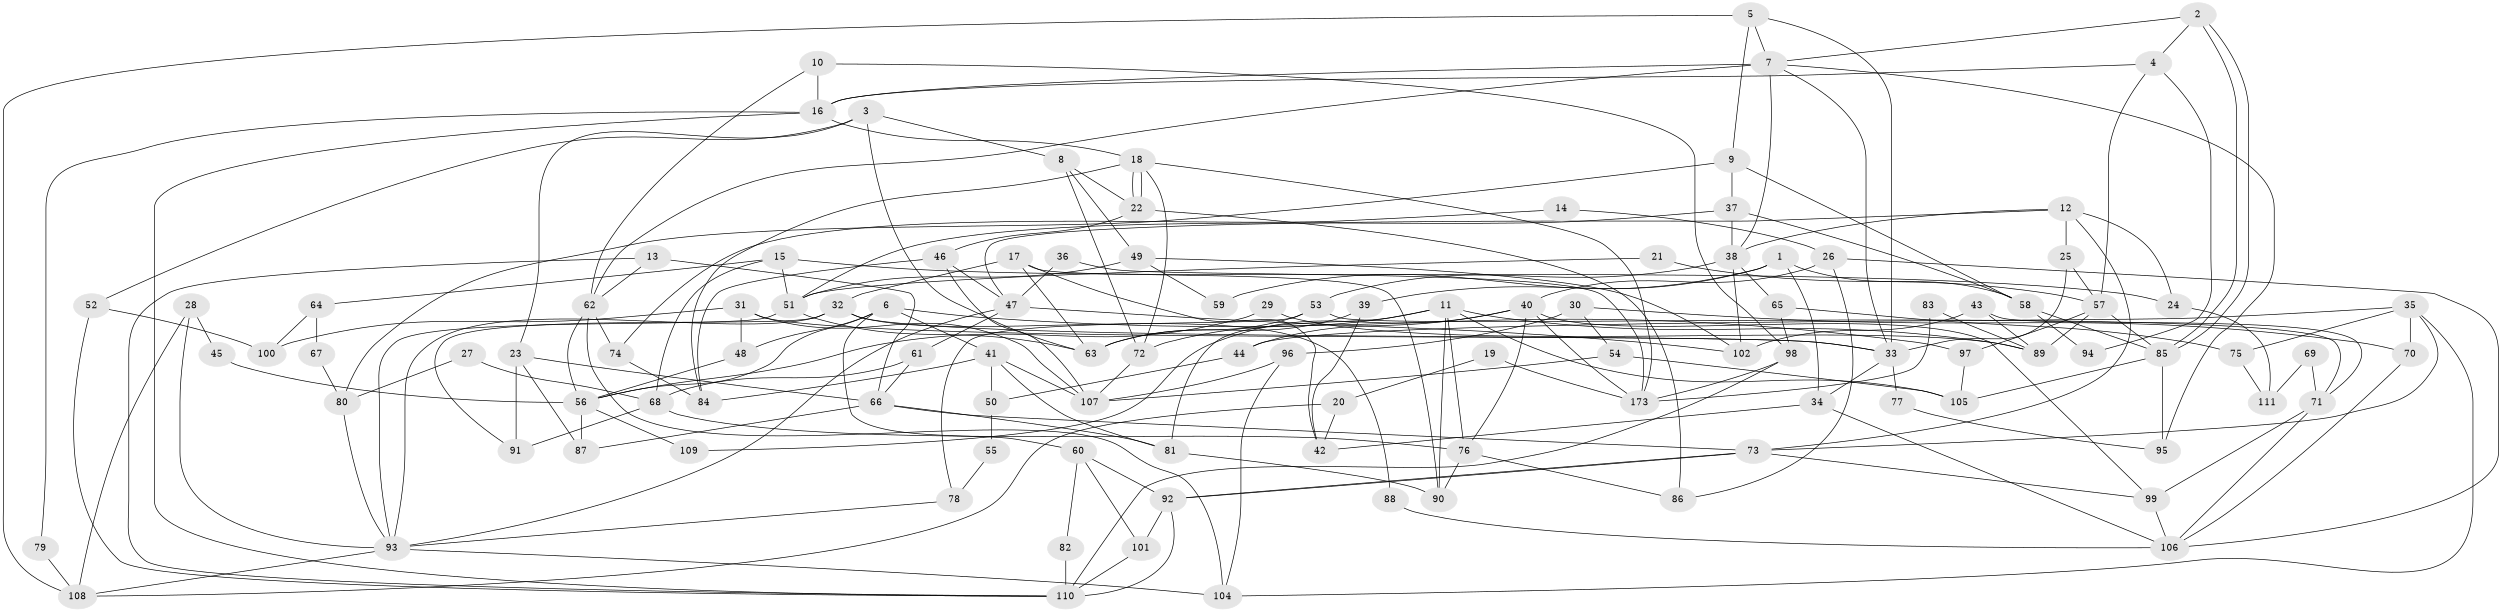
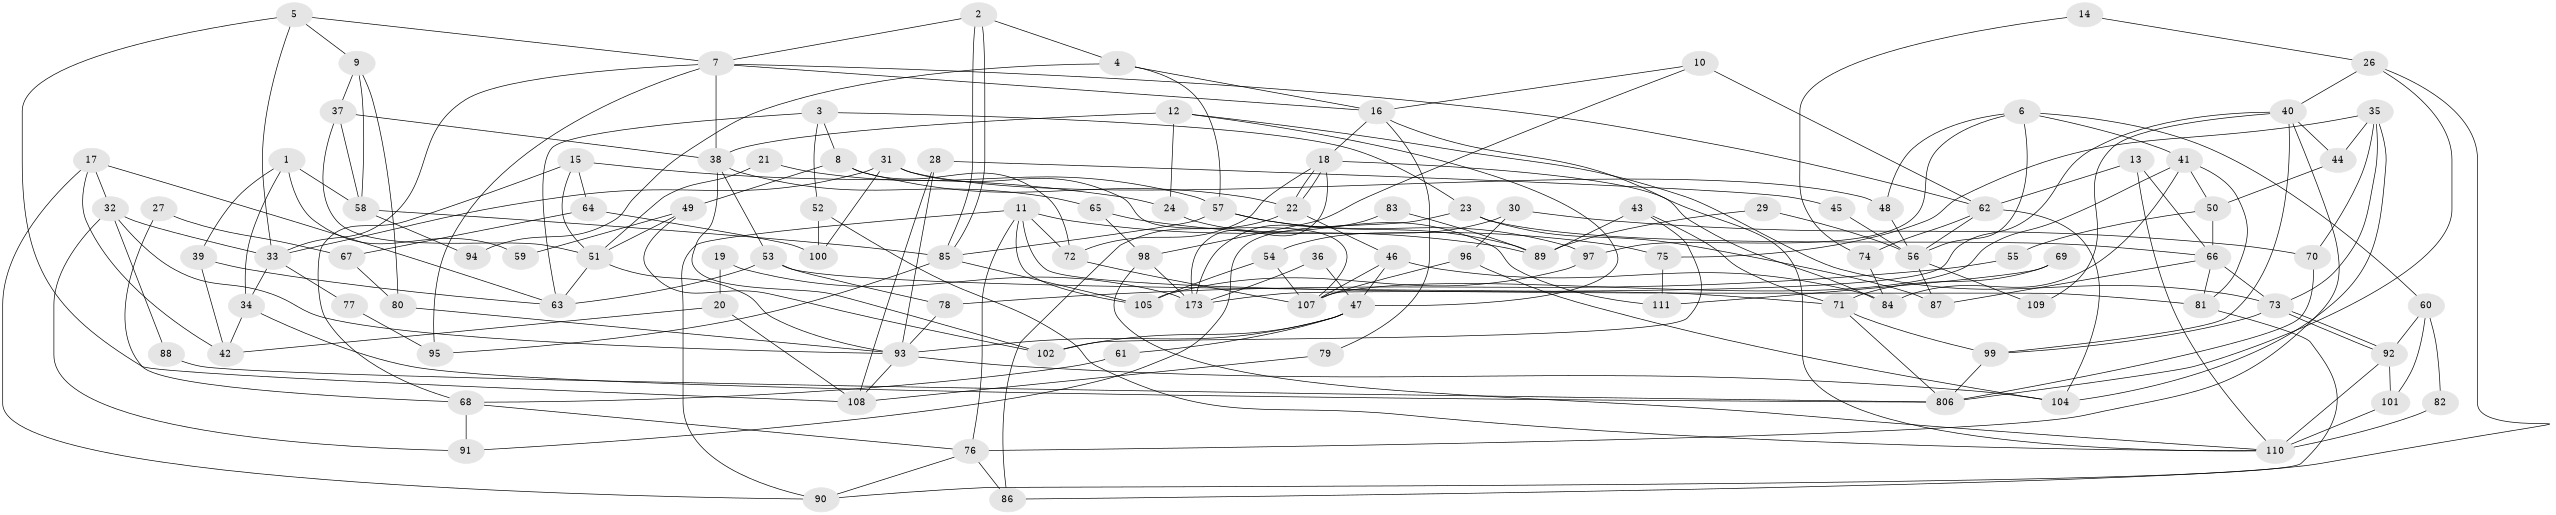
(2066, 257) -> none
(897, 379) -> (2213, 233)
(400, 380) -> (255, 237)
(2170, 548) -> (1945, 403)
